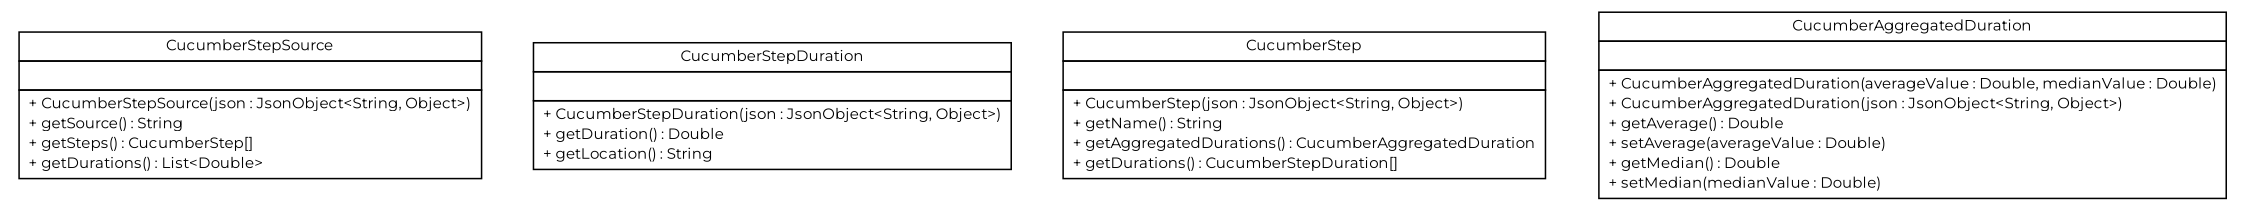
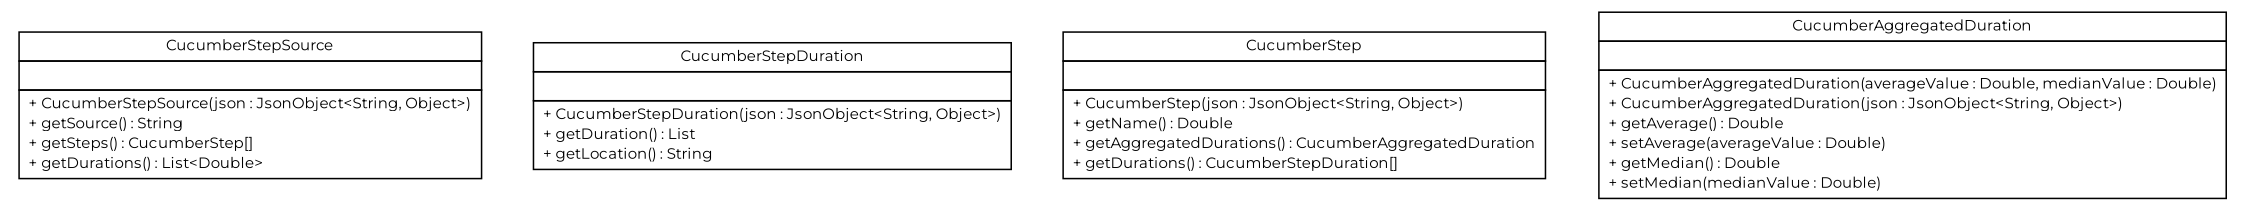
(1148, 124) -> (1153, 124)
(634, 134) -> (620, 134)
